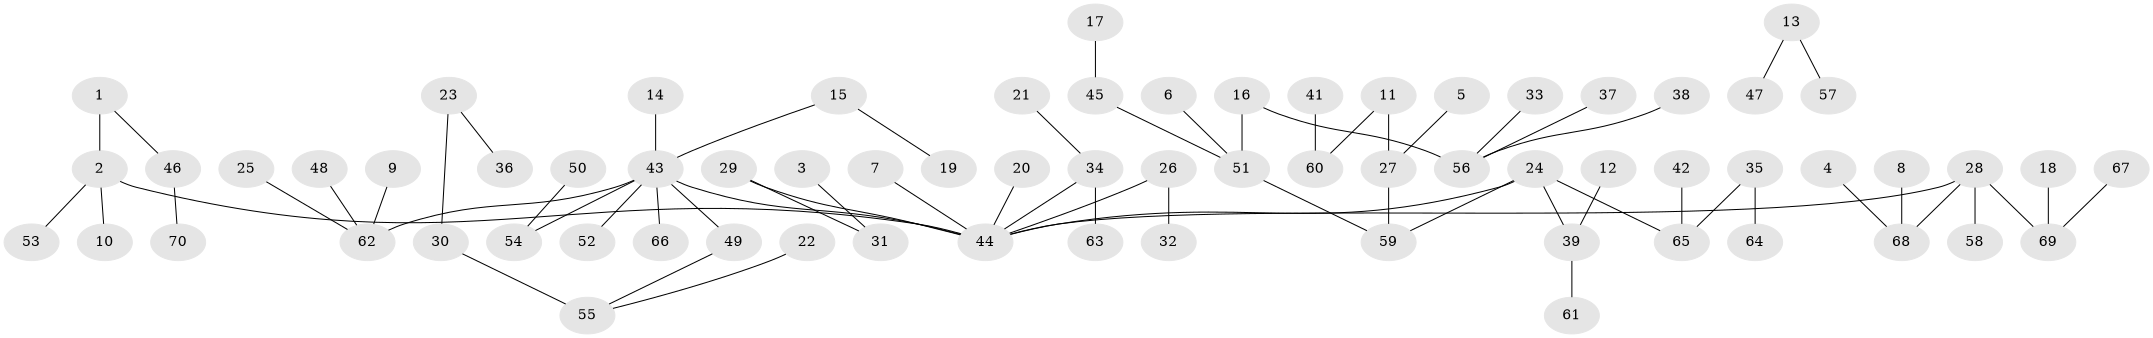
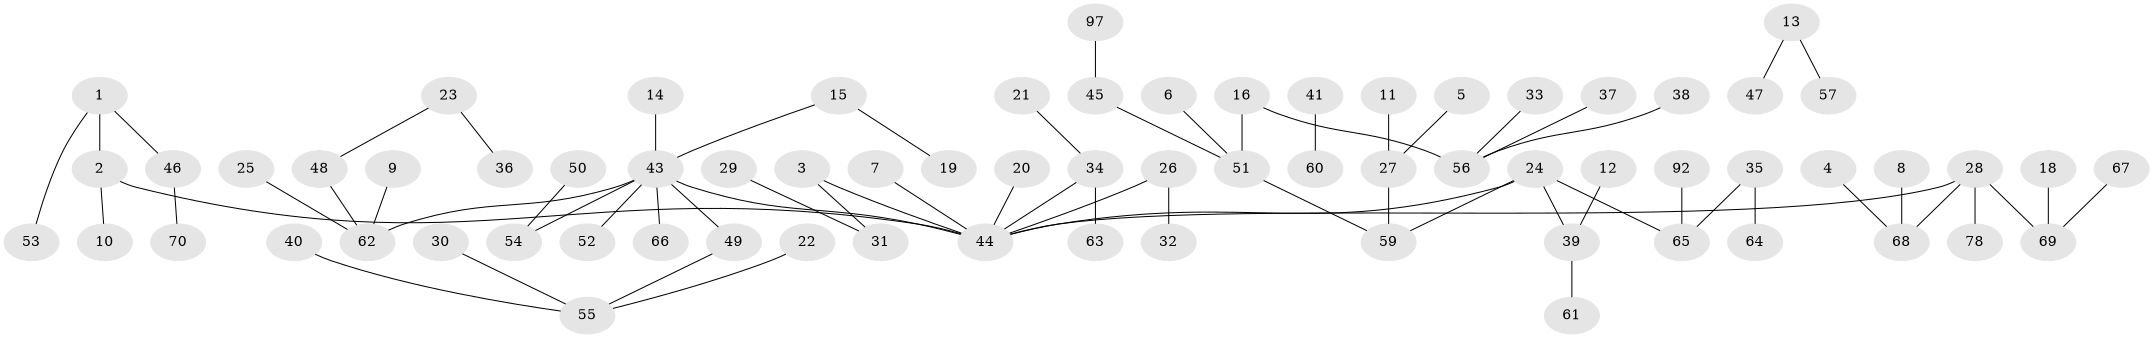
(1095, 22) -> (1095, 22)
(1358, 127) -> none
(445, 169) -> (384, 132)
(1682, 169) -> (1682, 169)
(822, 204) -> (892, 208)
(66, 206) -> (56, 166)
none -> (294, 242)
(1975, 242) -> (1975, 242)
